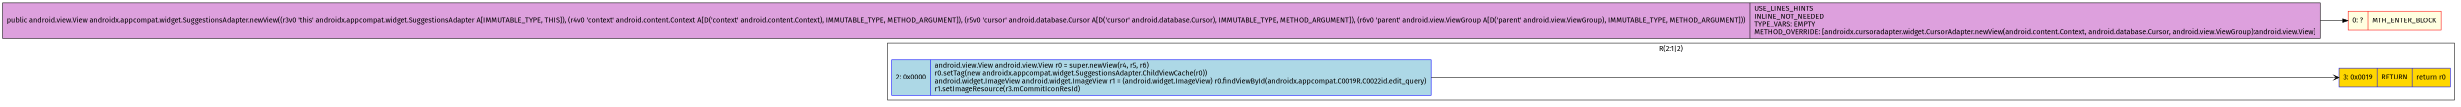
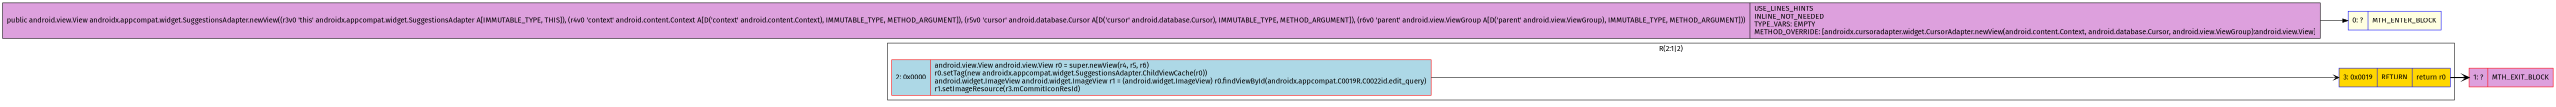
(2395, 21) -> (2395, 21)
(1161, 78) -> (1161, 78)
none -> (2511, 78)
